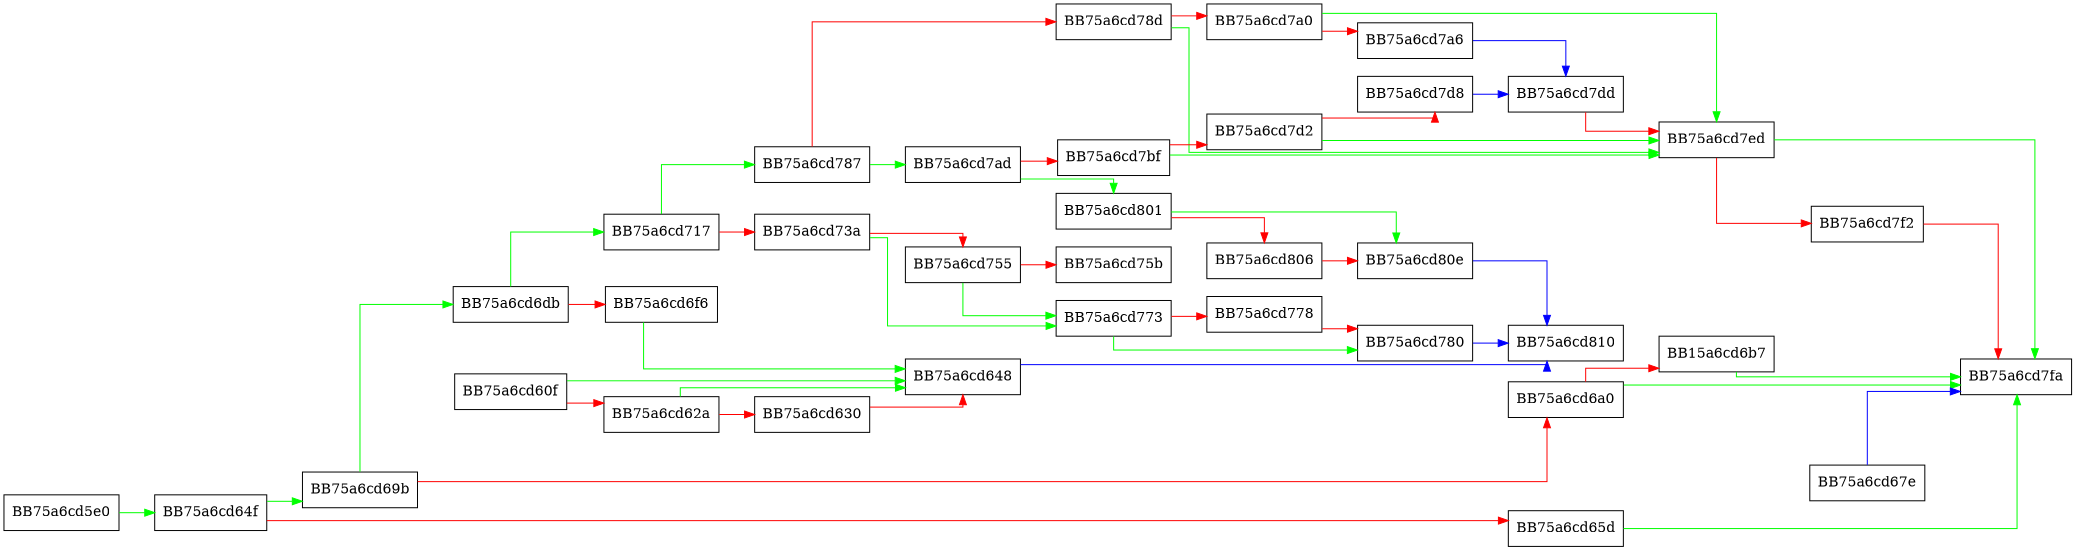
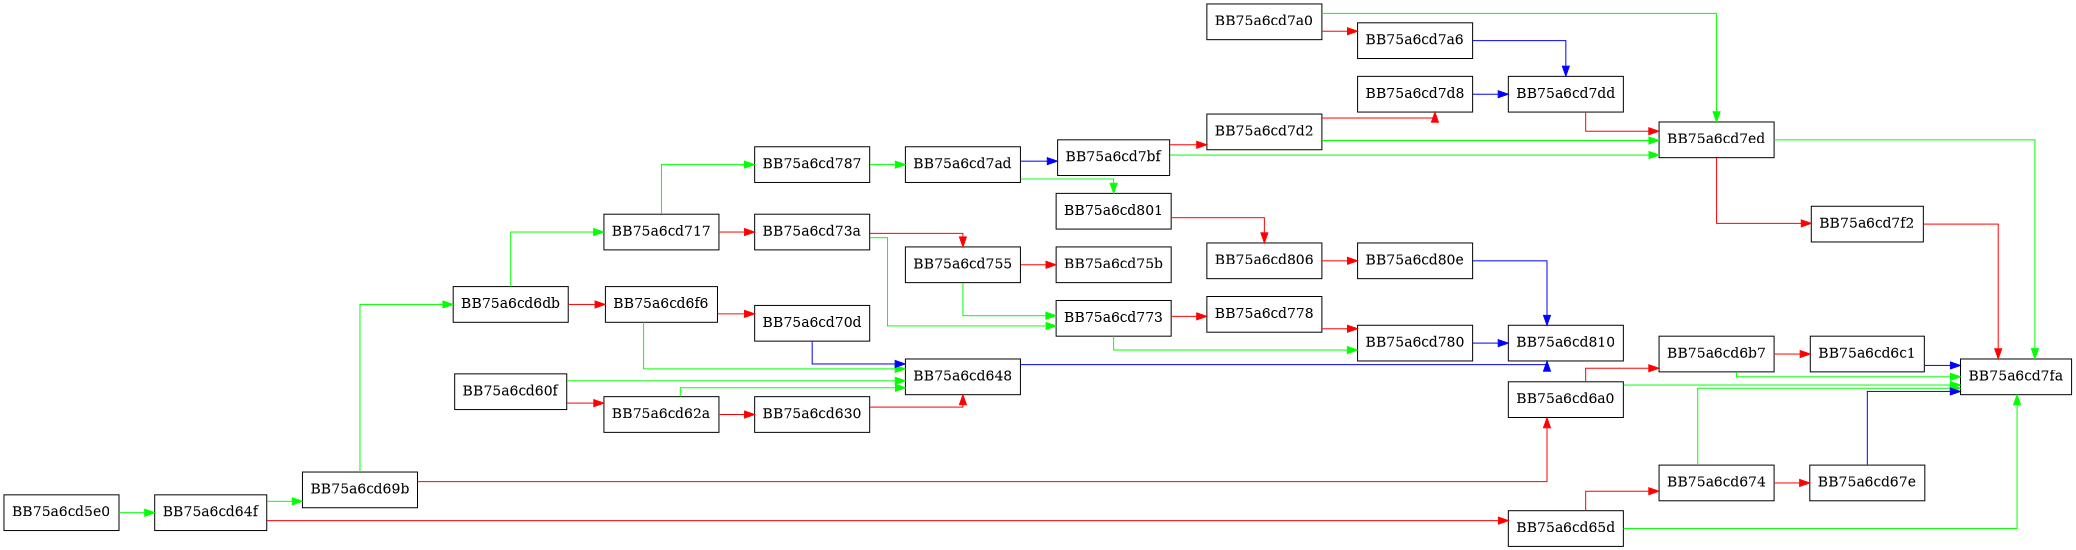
(1114, 22) -> none
(1034, 161) -> (1034, 161)
(1294, 212) -> none
none -> (812, 323)
(1717, 354) -> (1717, 354)
none -> (1867, 354)
none -> (1717, 483)
